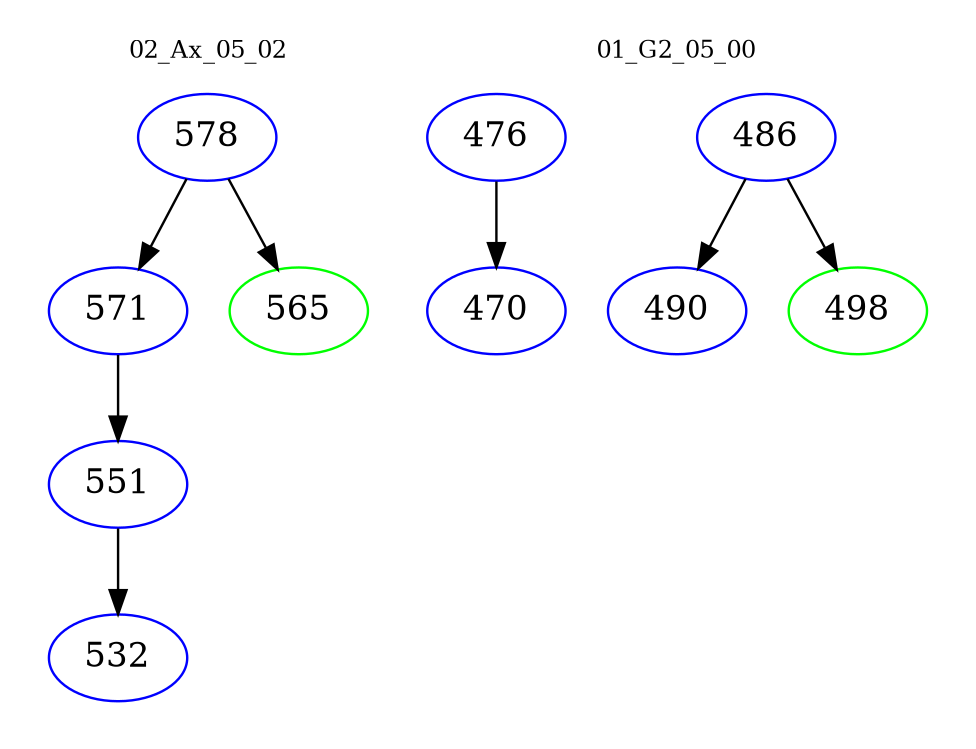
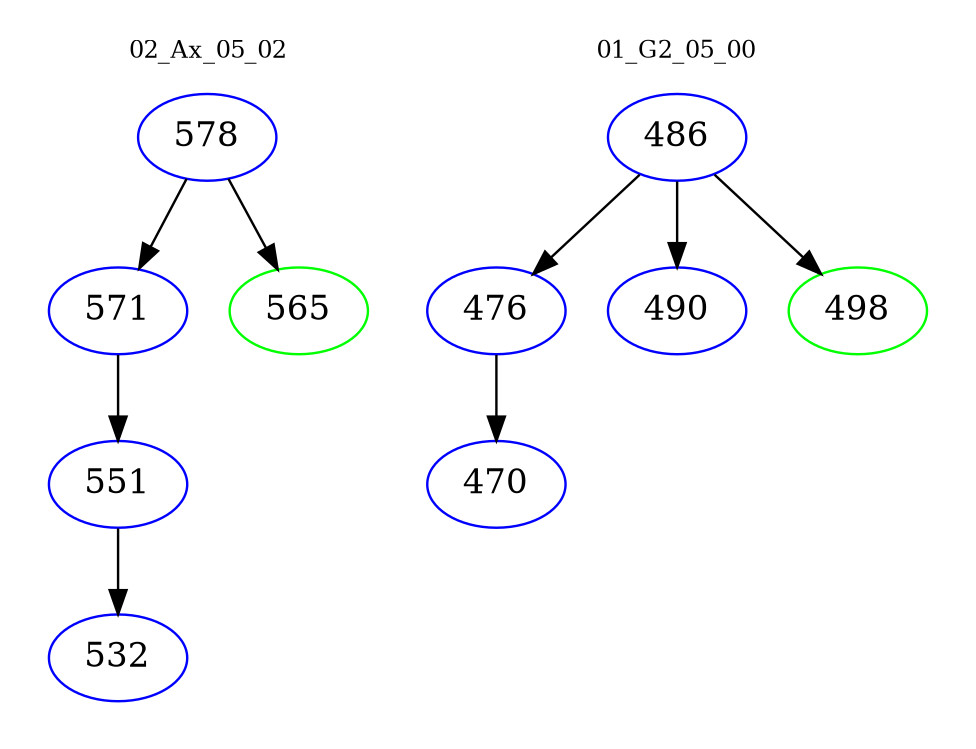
none -> (595, 216)
